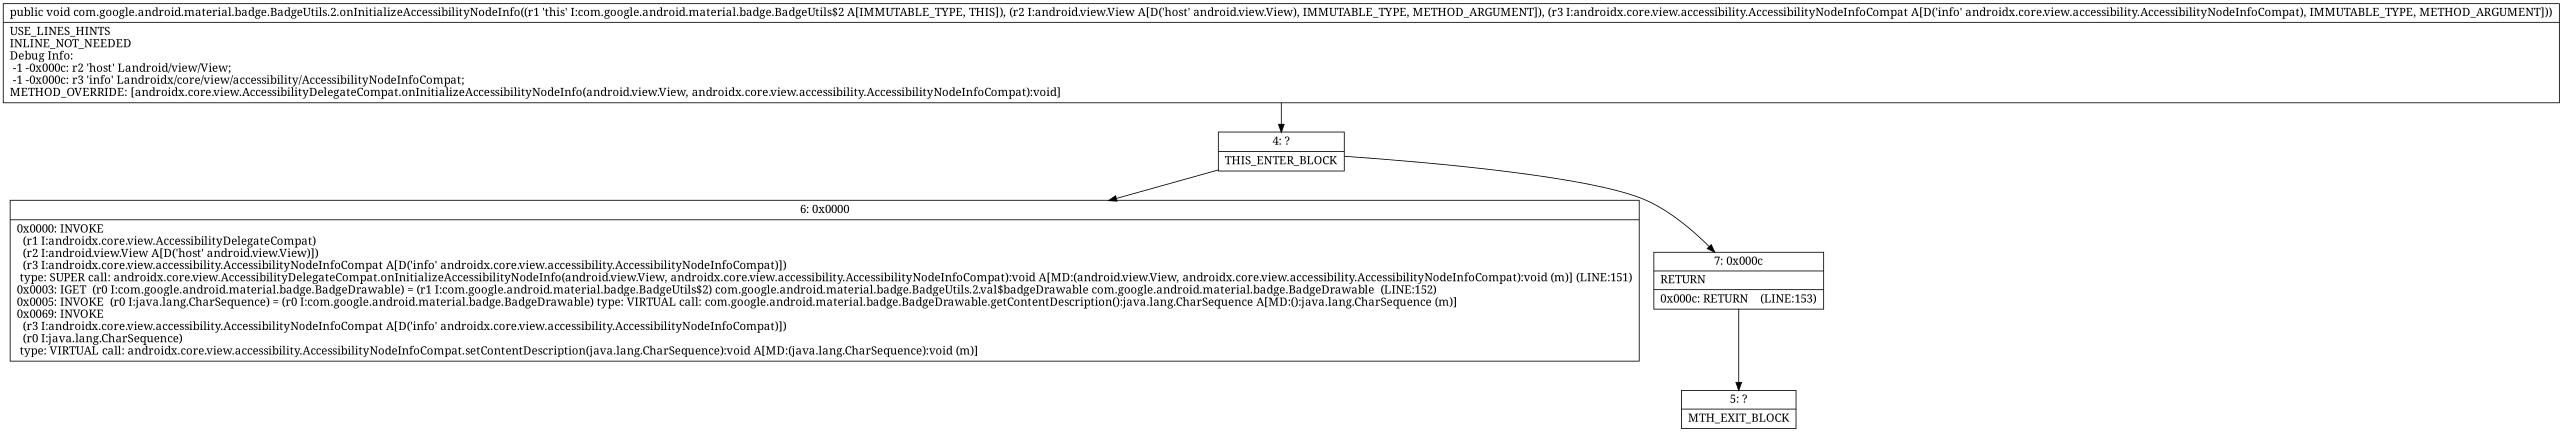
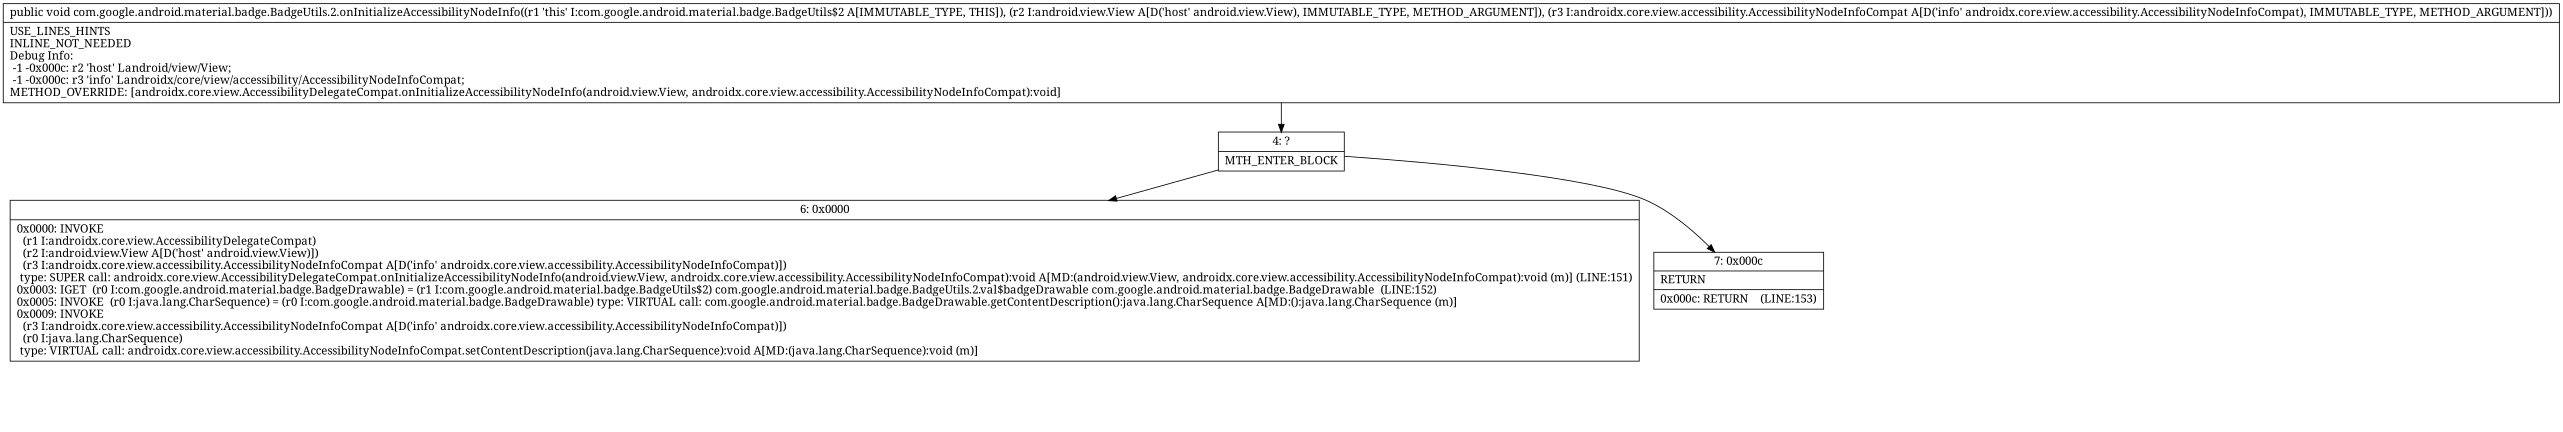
(1281, 161) -> (1281, 161)
(63, 314) -> (63, 314)
(1739, 410) -> none
